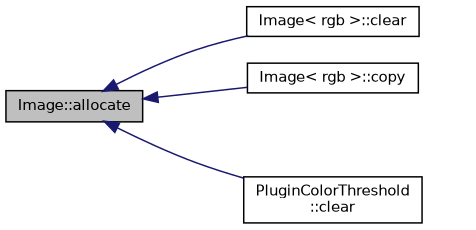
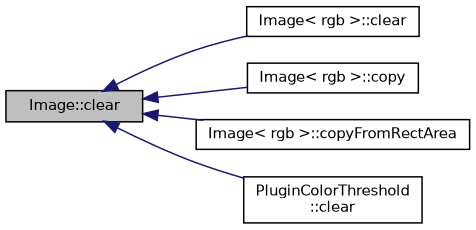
(74, 106) -> (74, 106)
none -> (333, 134)
